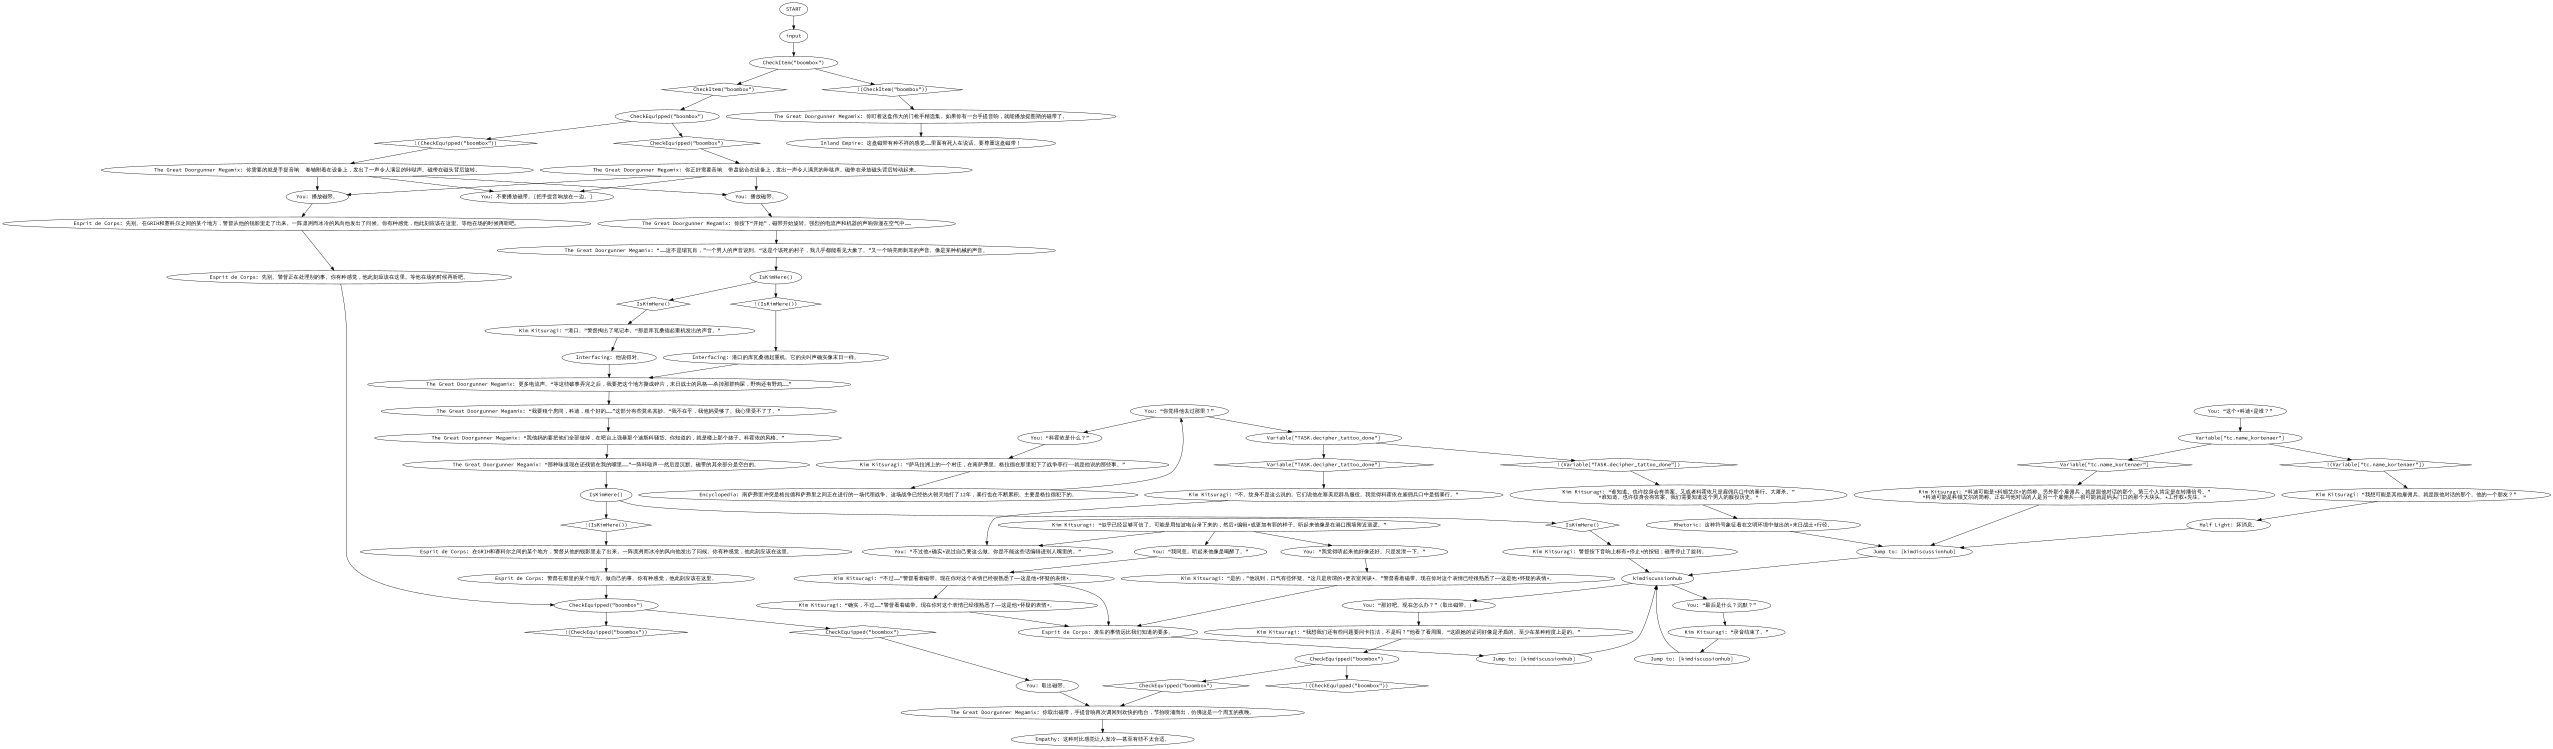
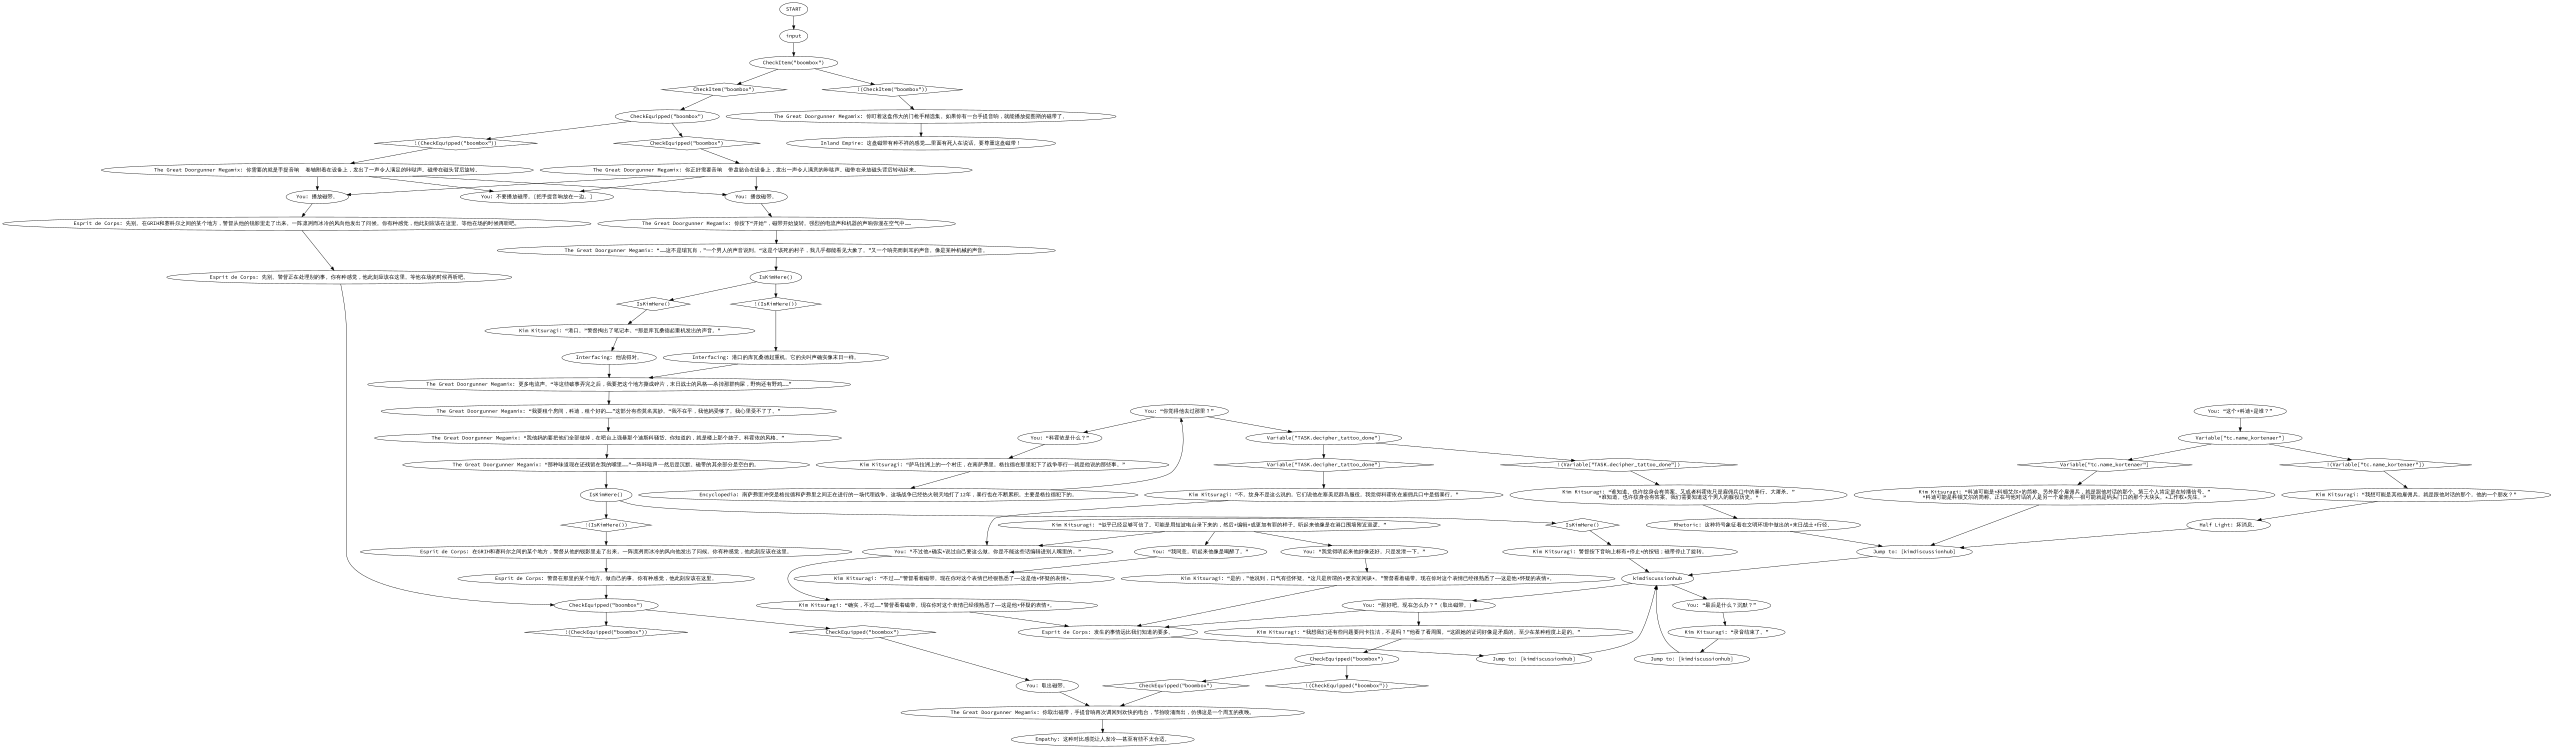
(942, 591) -> (814, 564)
(1090, 593) -> (1267, 619)
